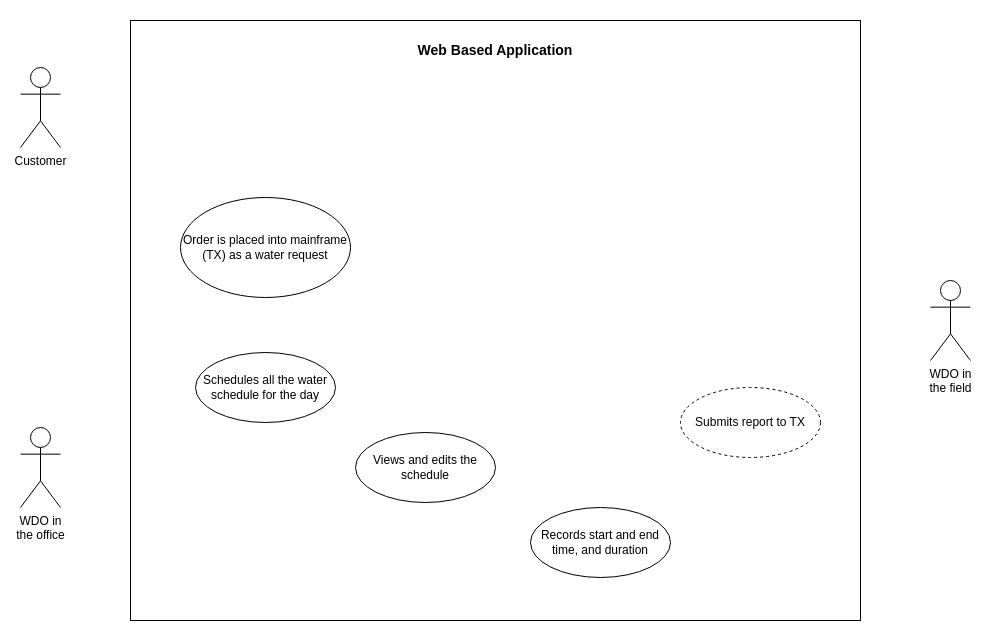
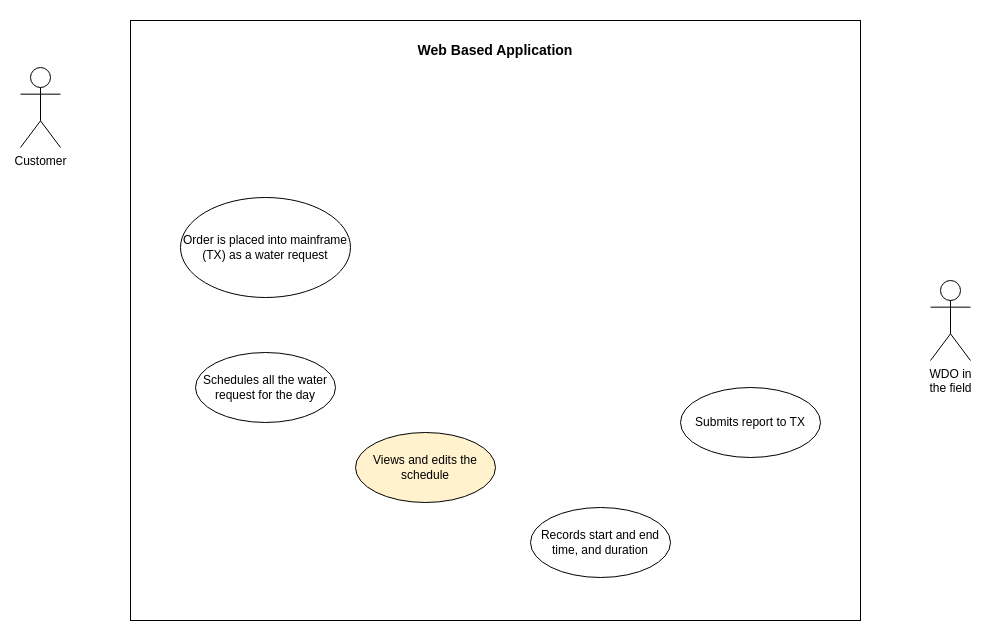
(266, 388) -> (266, 388)
(751, 423) -> (751, 423)
(41, 468) -> none
(426, 468) -> (426, 468)
